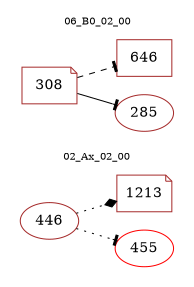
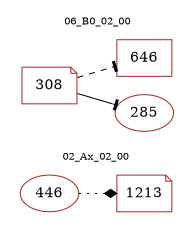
(144, 248) -> none
